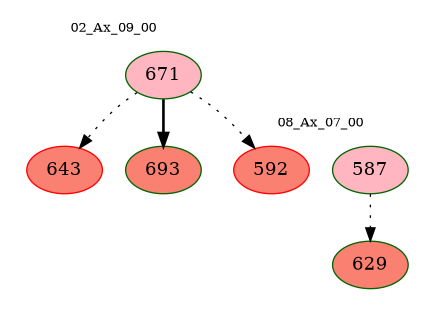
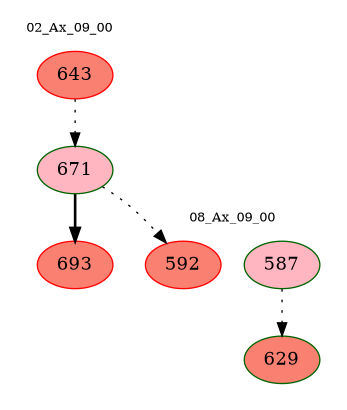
(111, 113) -> (75, 116)
(321, 123) -> (233, 218)
(163, 170) -> (75, 265)
